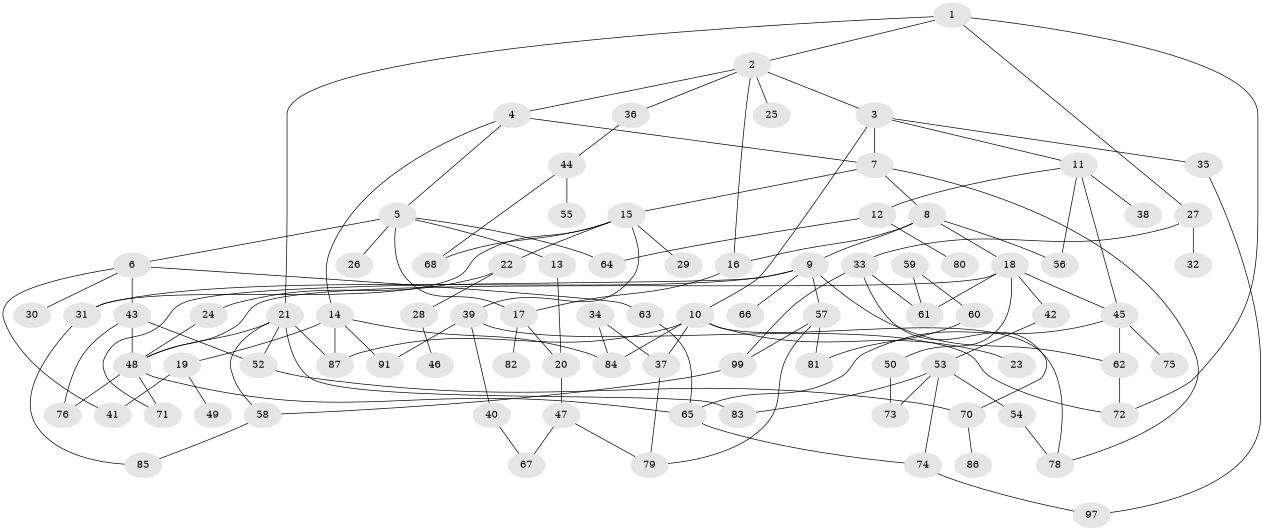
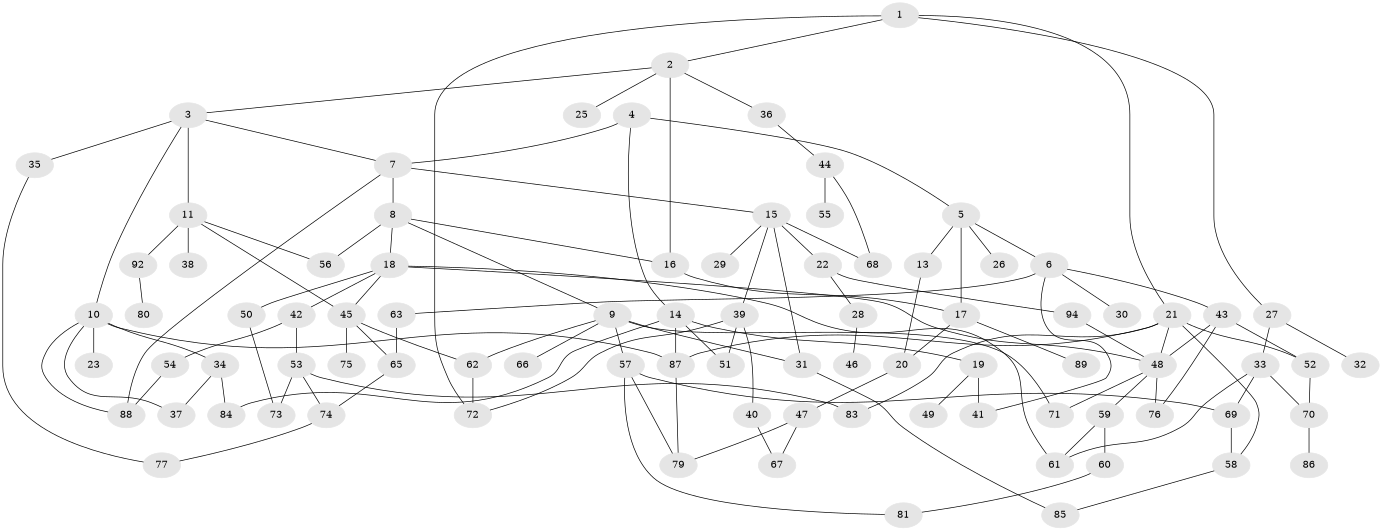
(632, 90) -> none
(877, 215) -> (138, 265)
(607, 265) -> none
(209, 315) -> (1072, 315)
(652, 341) -> (152, 339)
(385, 365) -> (726, 365)
(511, 365) -> (1081, 365)
(738, 365) -> (1231, 415)
(979, 390) -> (233, 340)
(407, 400) -> (1131, 390)
(655, 415) -> (677, 415)
(1055, 465) -> (126, 415)
(1092, 515) -> (162, 465)
